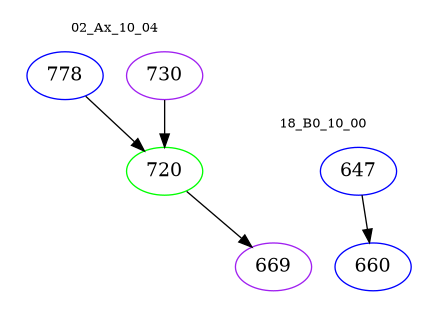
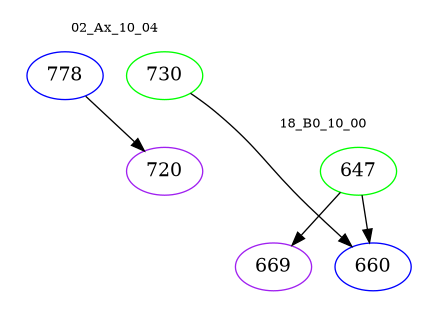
(165, 76) -> (165, 76)
(165, 117) -> (268, 163)
(165, 171) -> (165, 171)
(358, 171) -> (358, 171)
(214, 215) -> (325, 209)
